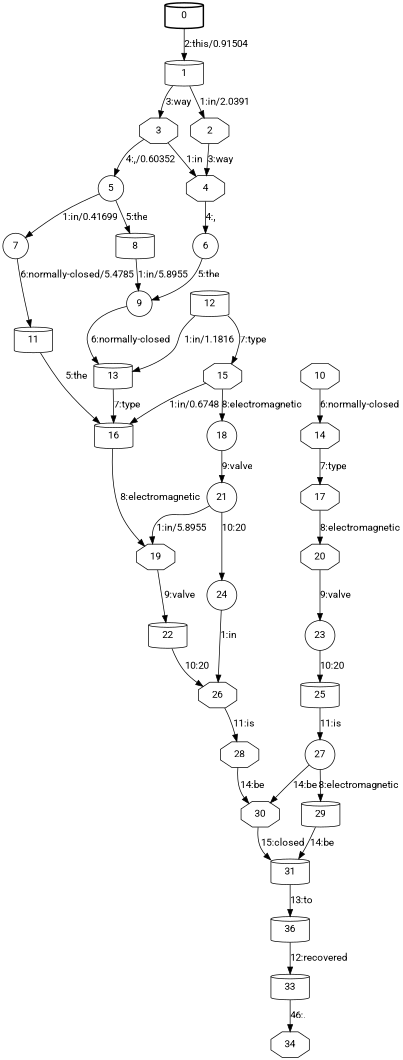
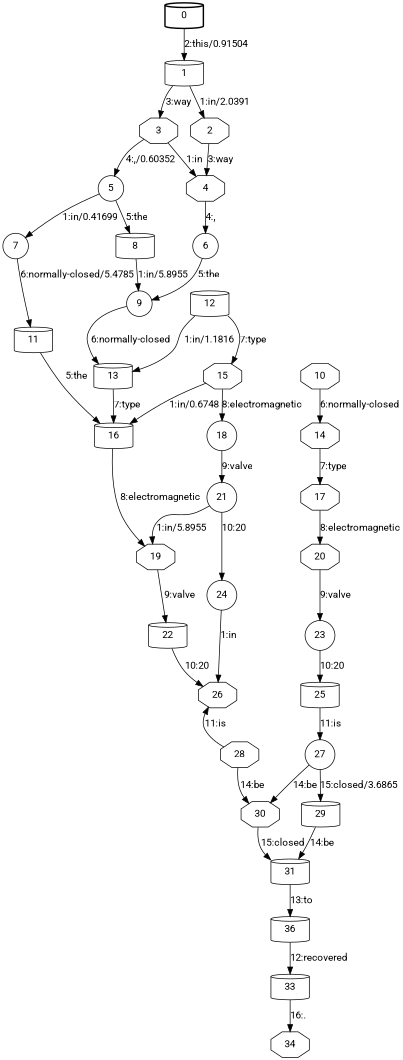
(231, 721) -> (208, 734)
(359, 785) -> (359, 785)
(298, 1016) -> (298, 1016)
